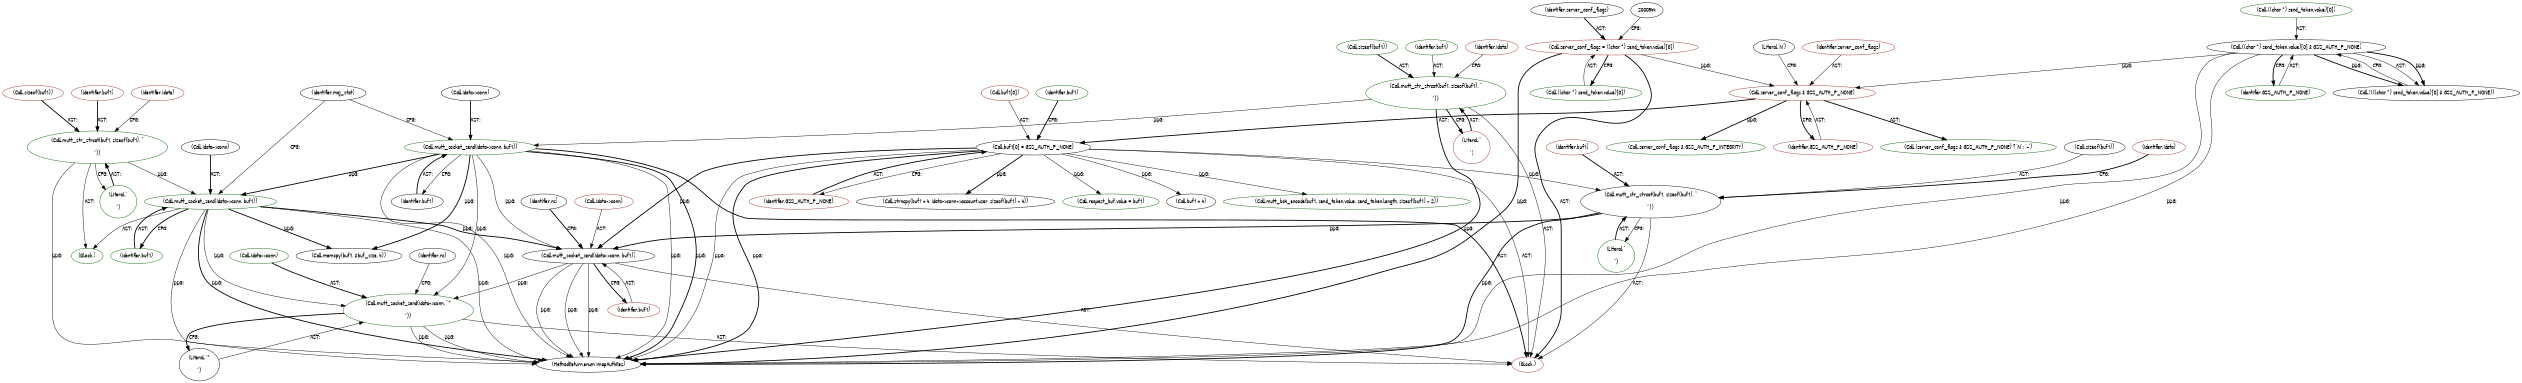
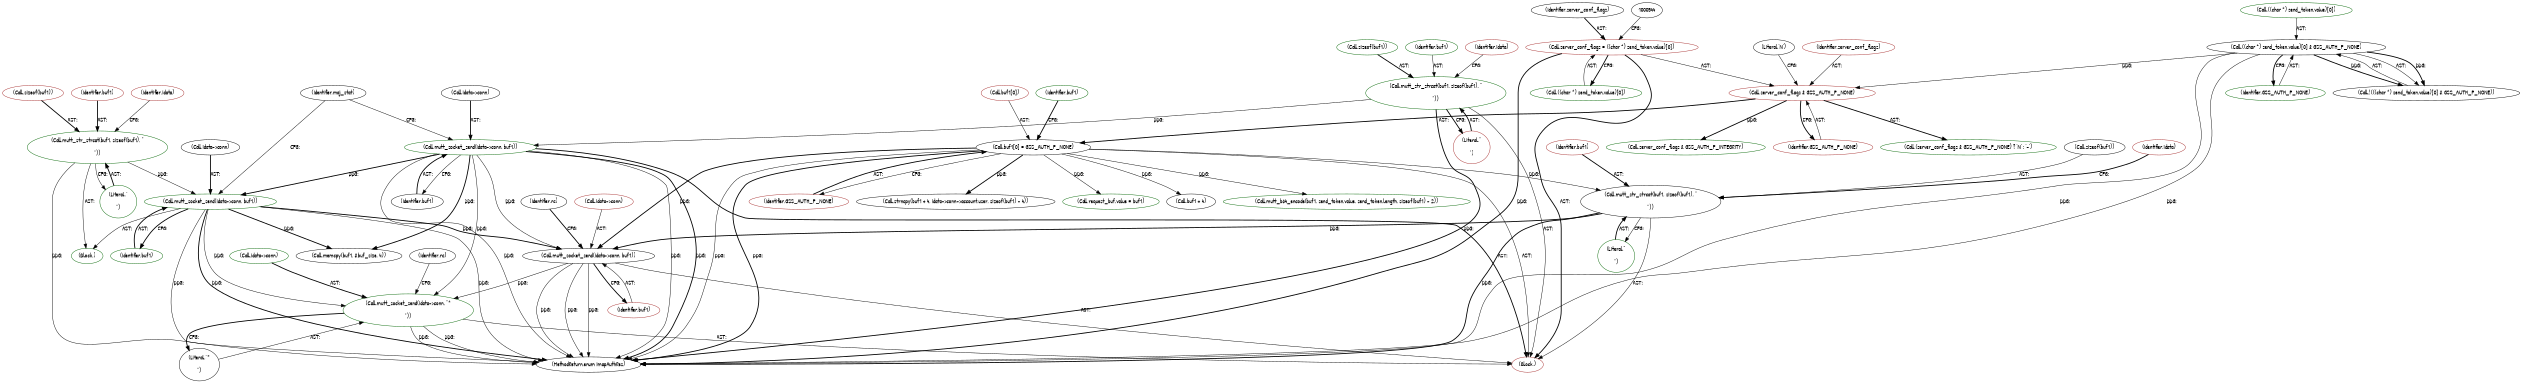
(1647, 10) -> (1647, 10)
(1707, 66) -> (1707, 66)
(2378, 66) -> (2378, 66)
